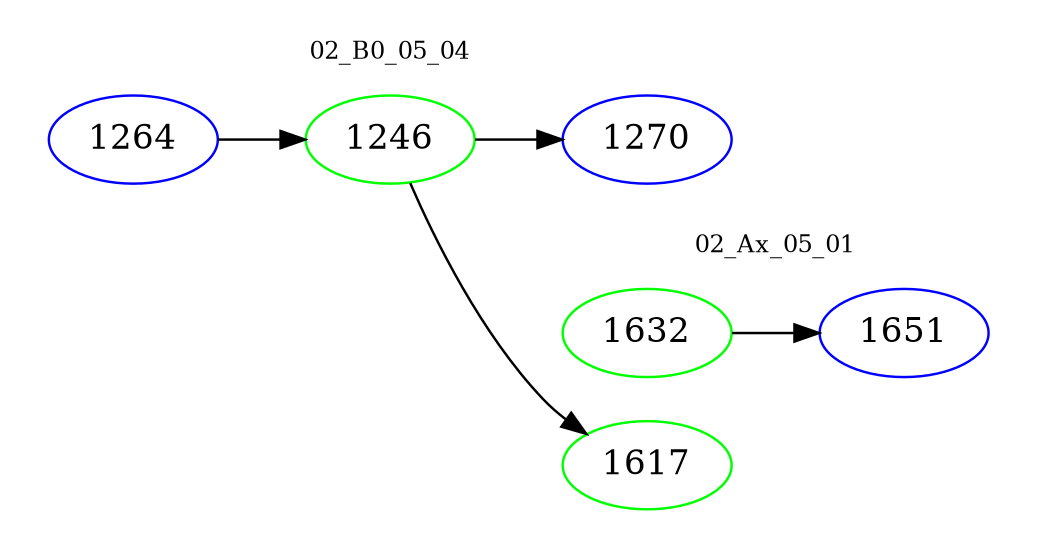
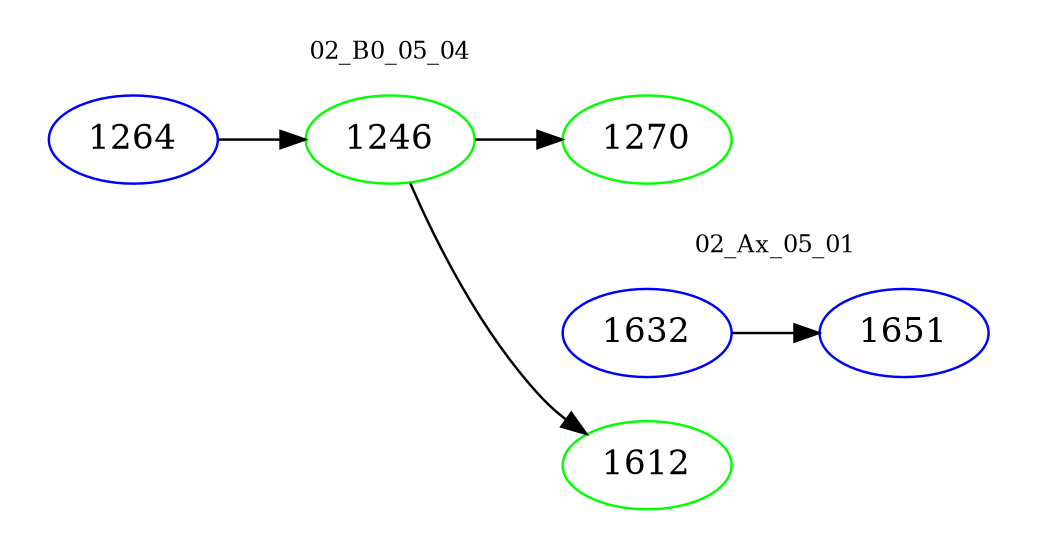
(647, 140) -> (647, 140)
(647, 333) -> (647, 333)
(647, 465) -> (647, 465)
